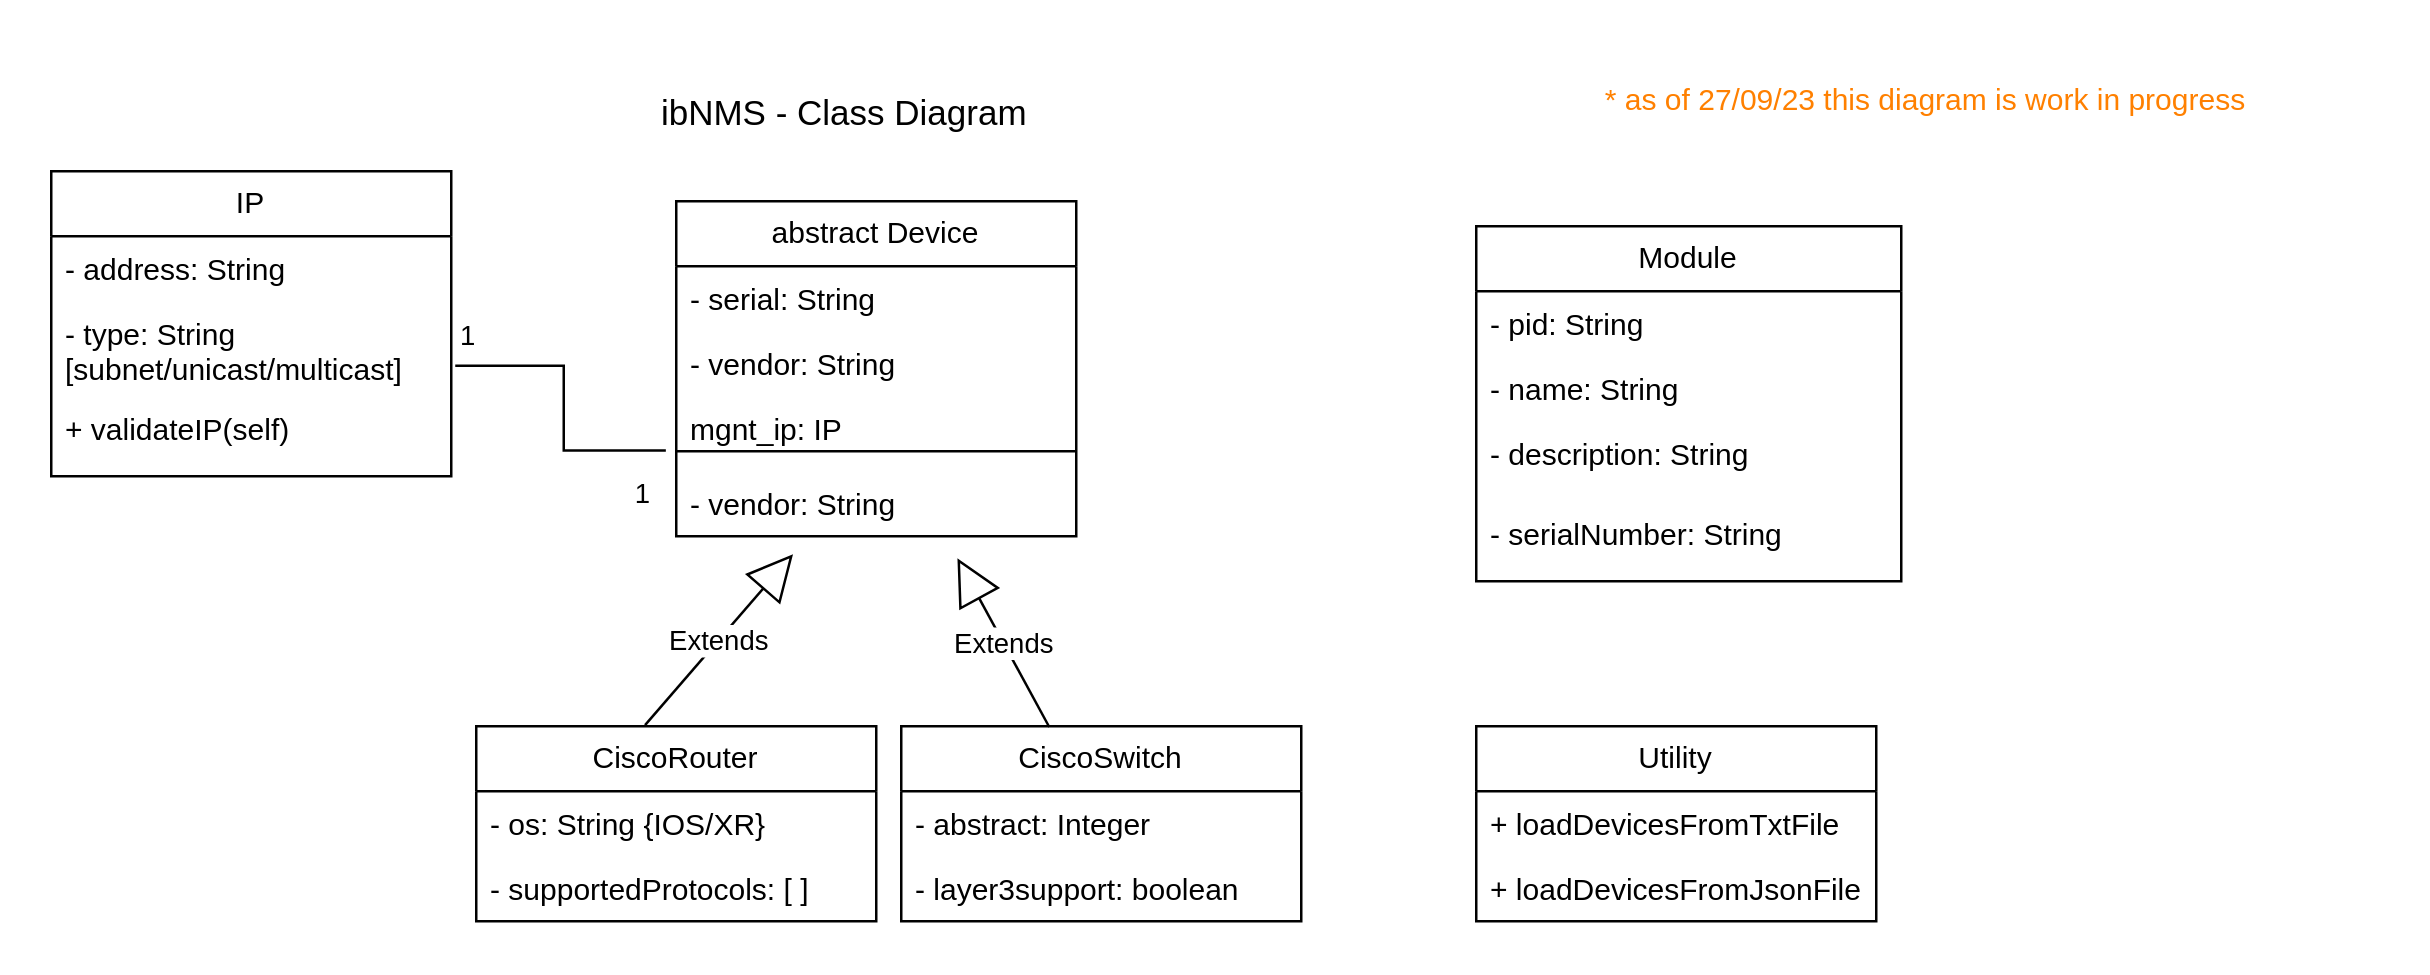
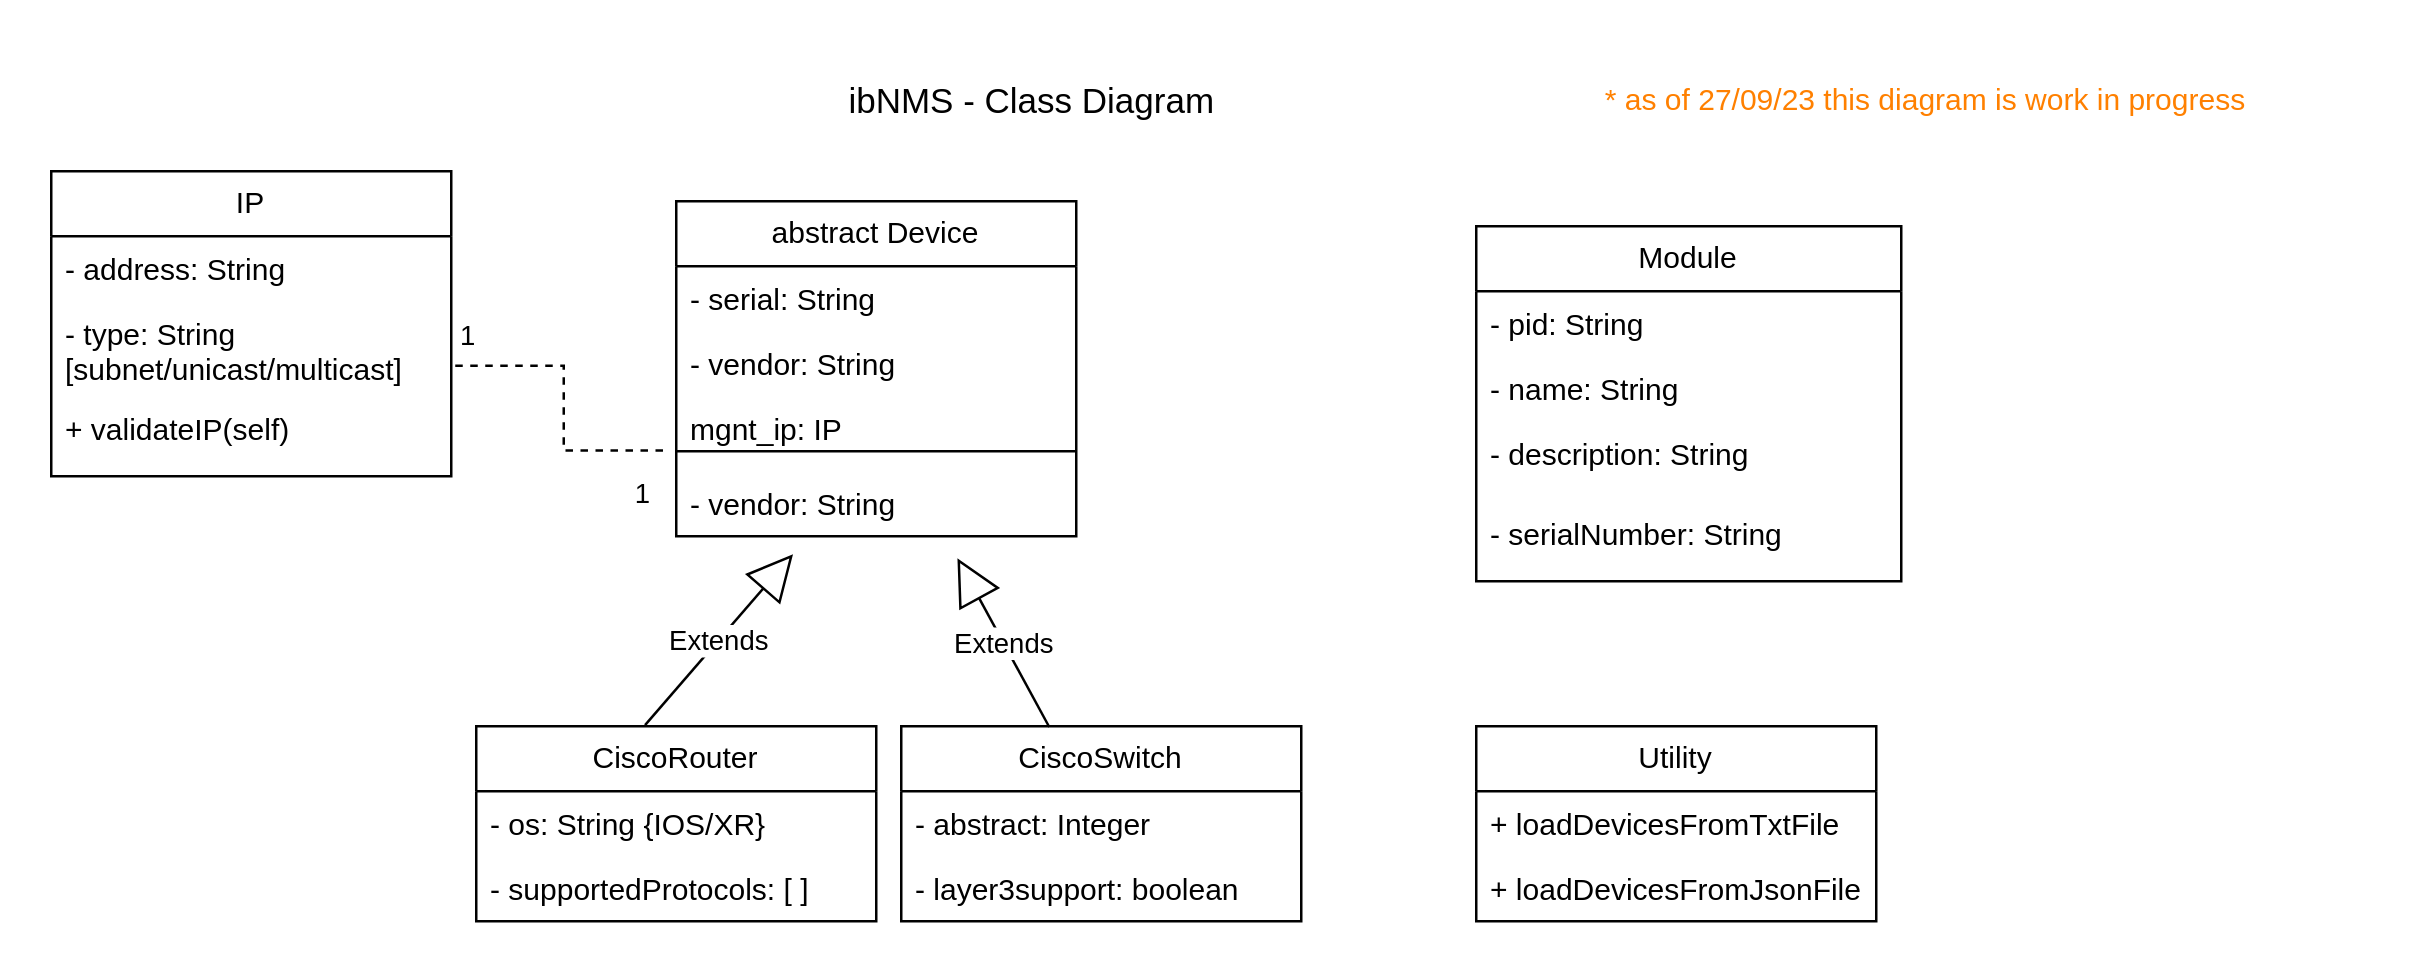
(845, 114) -> (1033, 101)
(564, 408) -> (564, 408)
